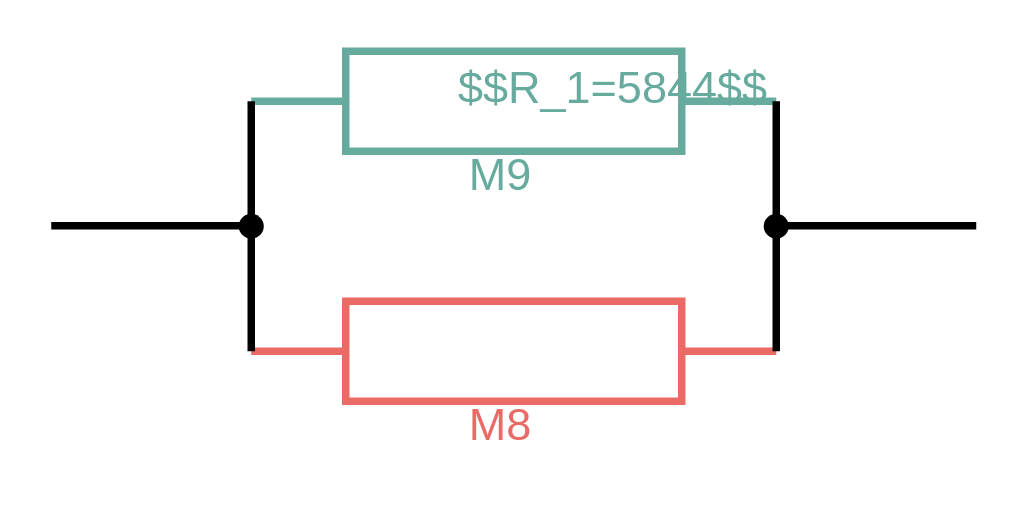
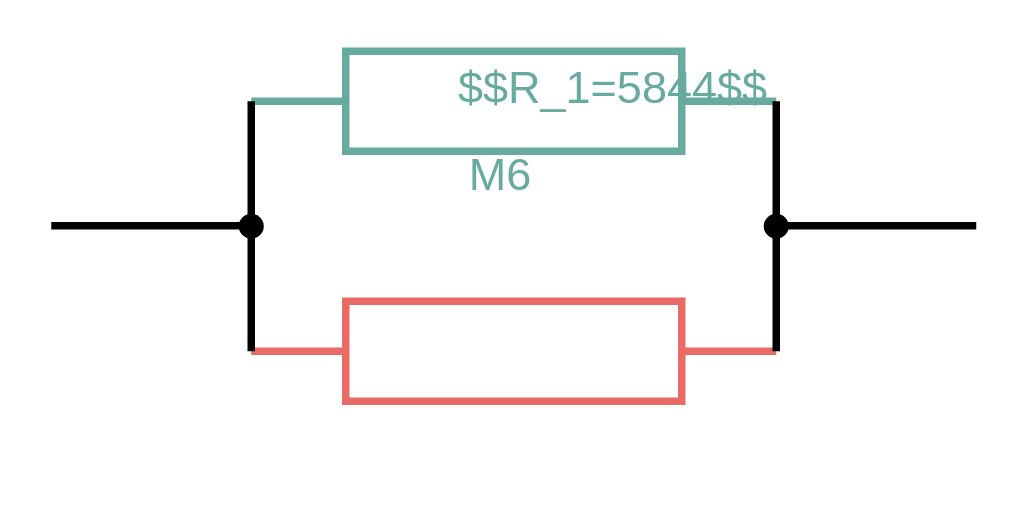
(501, 176) -> (501, 176)
(501, 426) -> none
